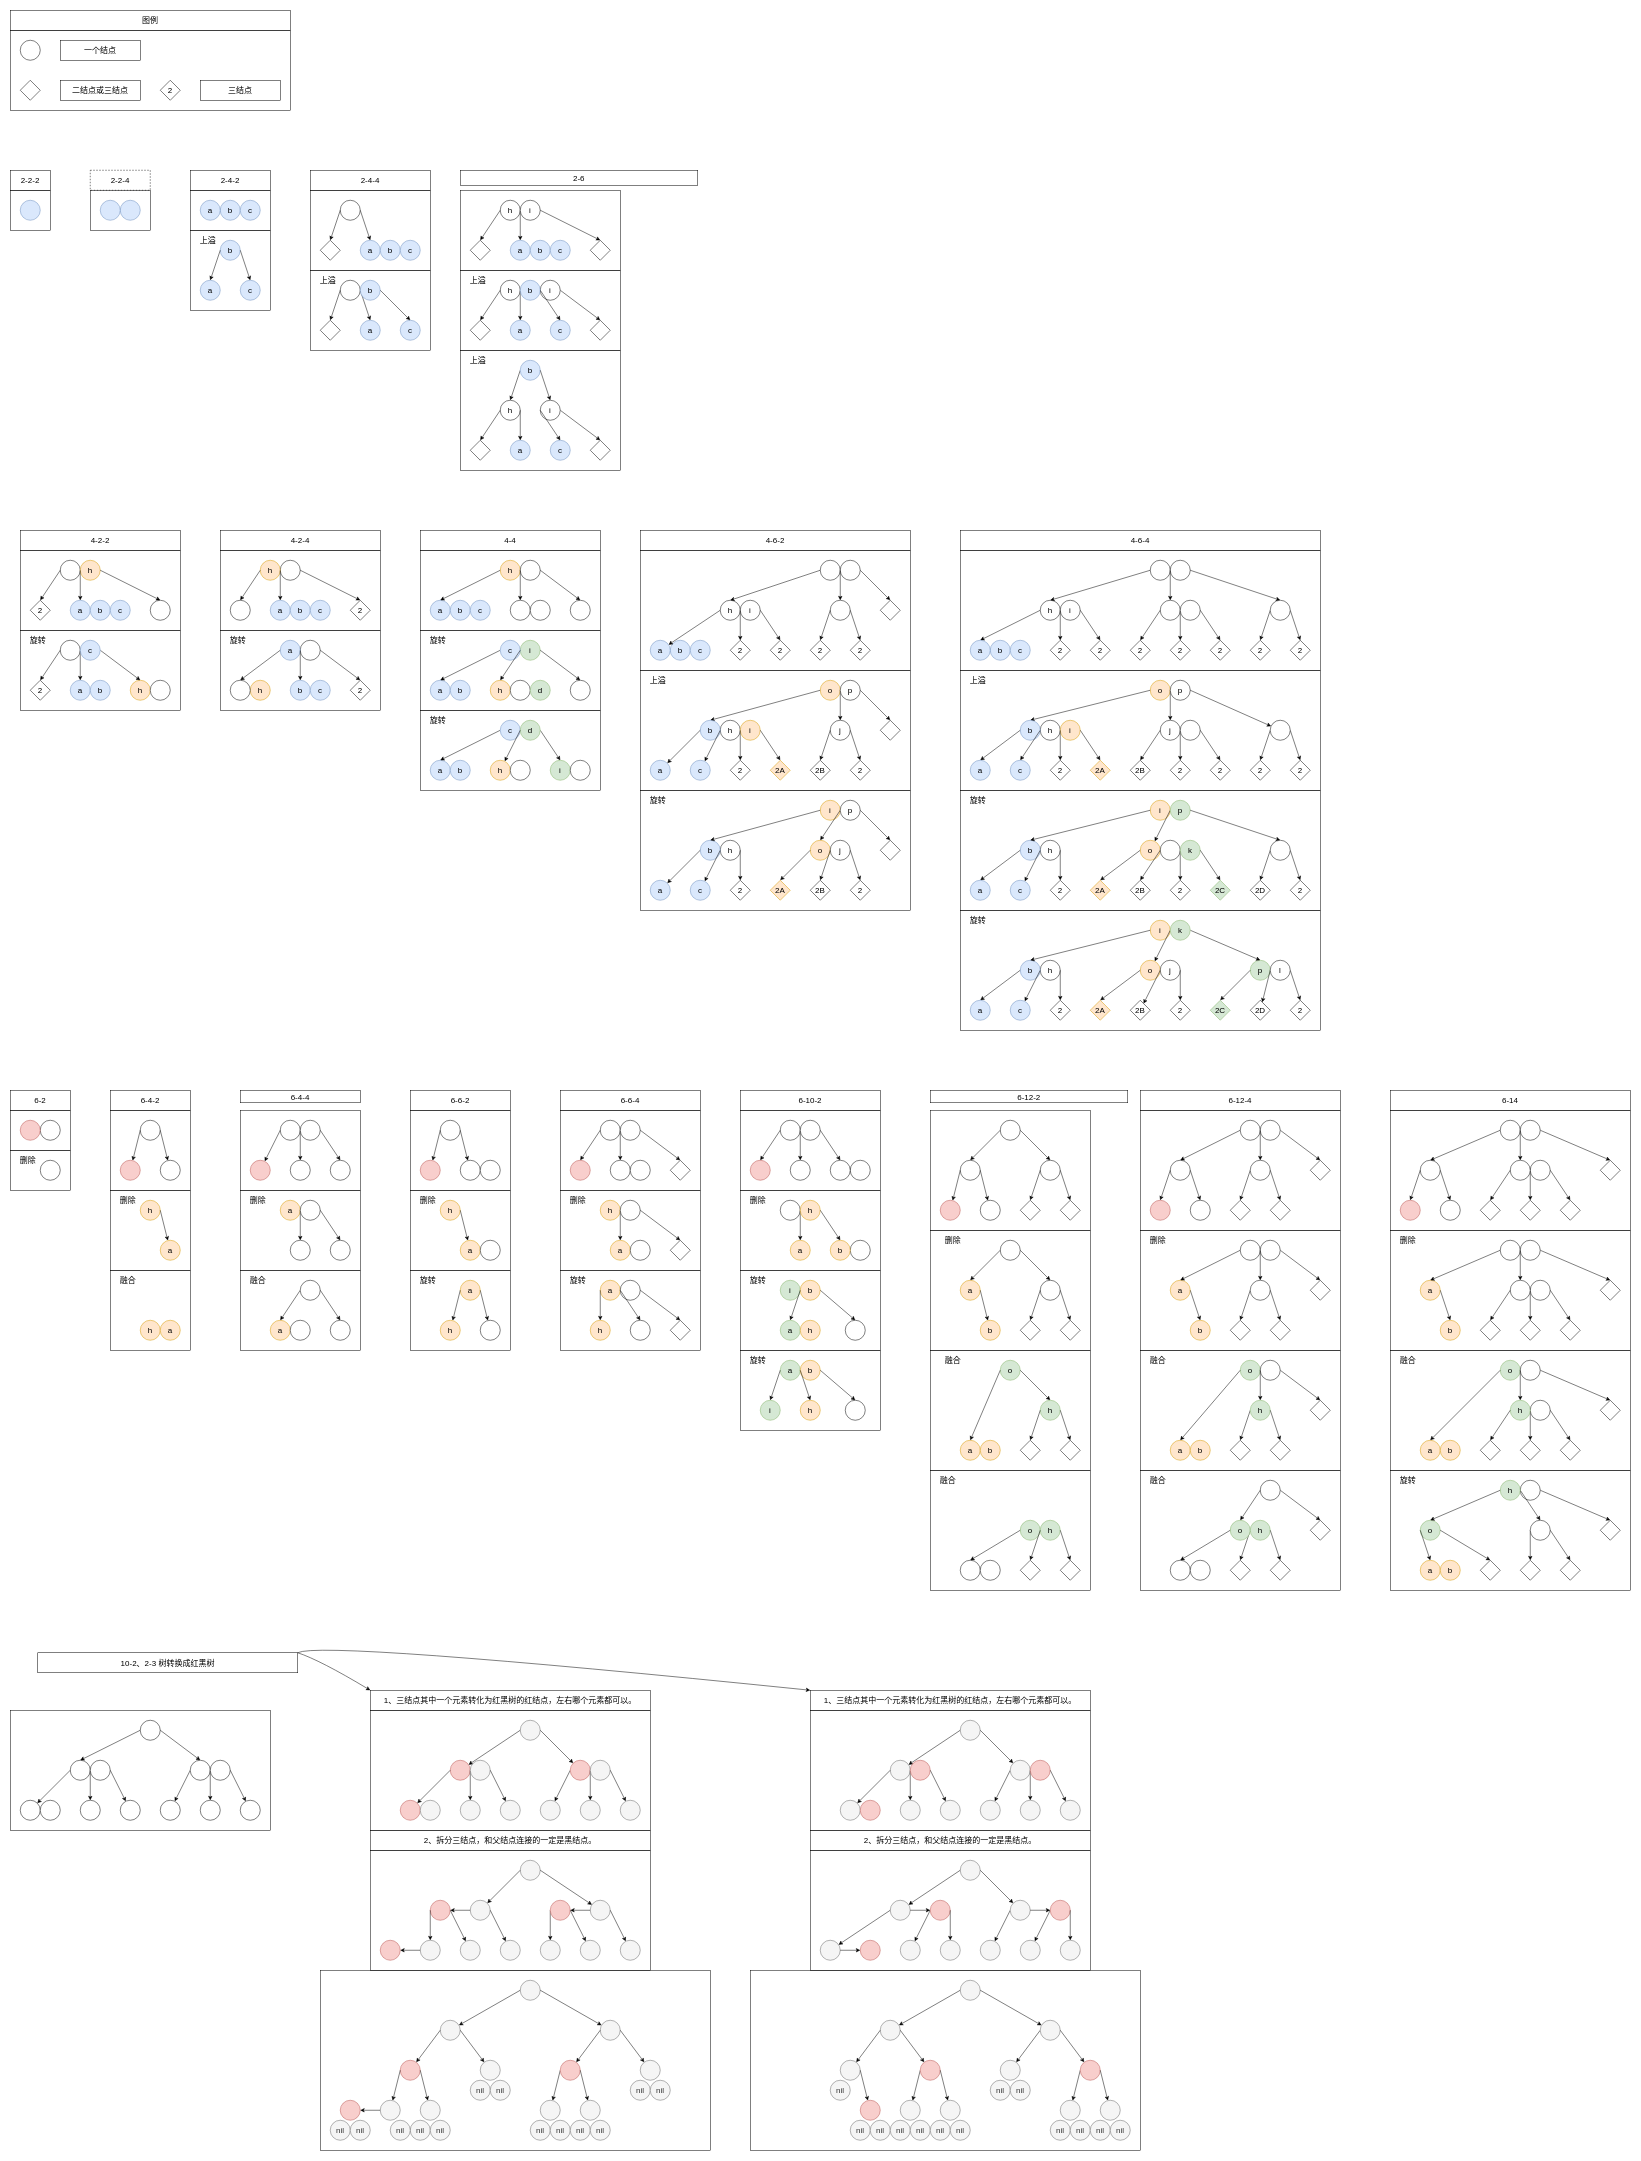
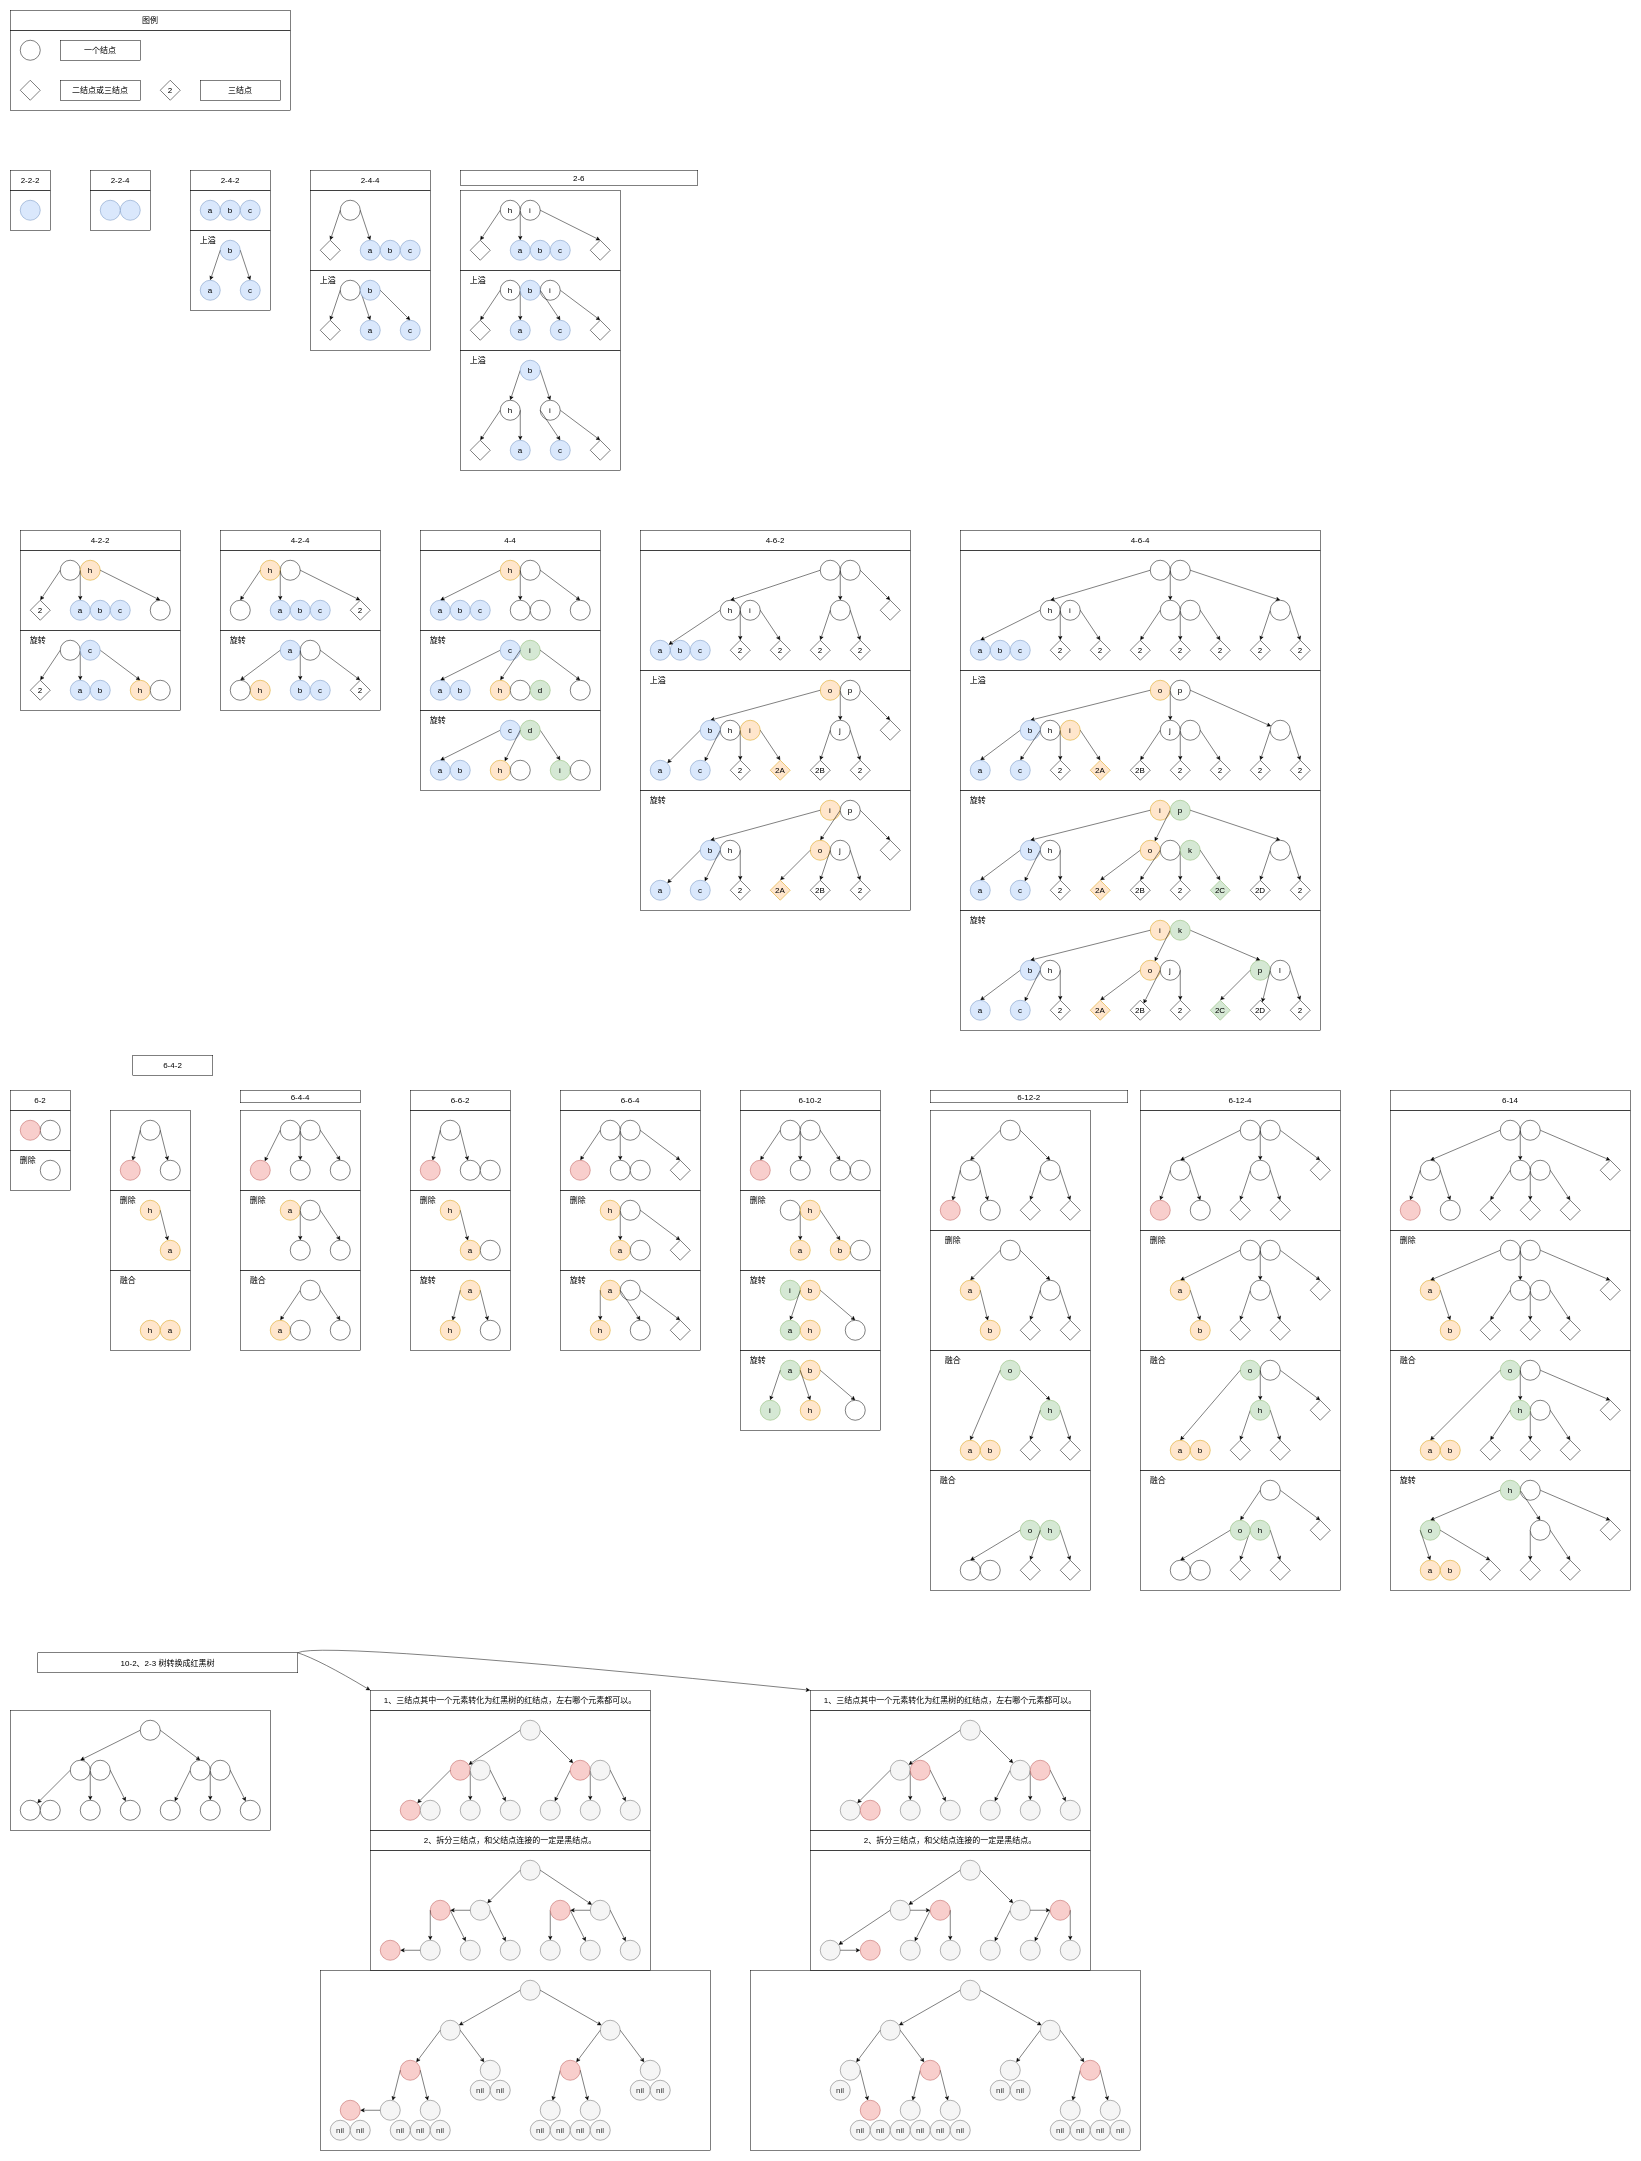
(120, 180) -> (120, 180)
(150, 1100) -> (173, 1065)
